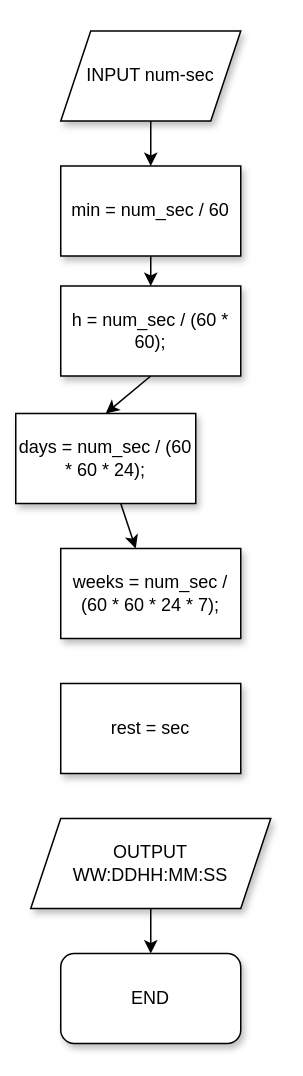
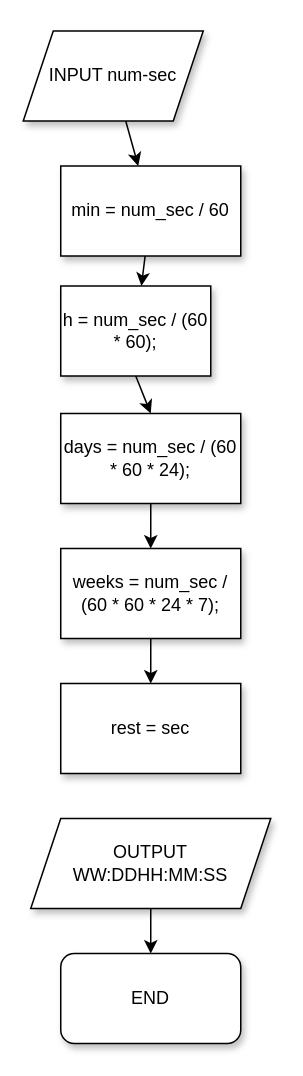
(151, 76) -> (113, 76)
(151, 331) -> (136, 331)
(106, 458) -> (151, 458)
none -> (151, 655)
